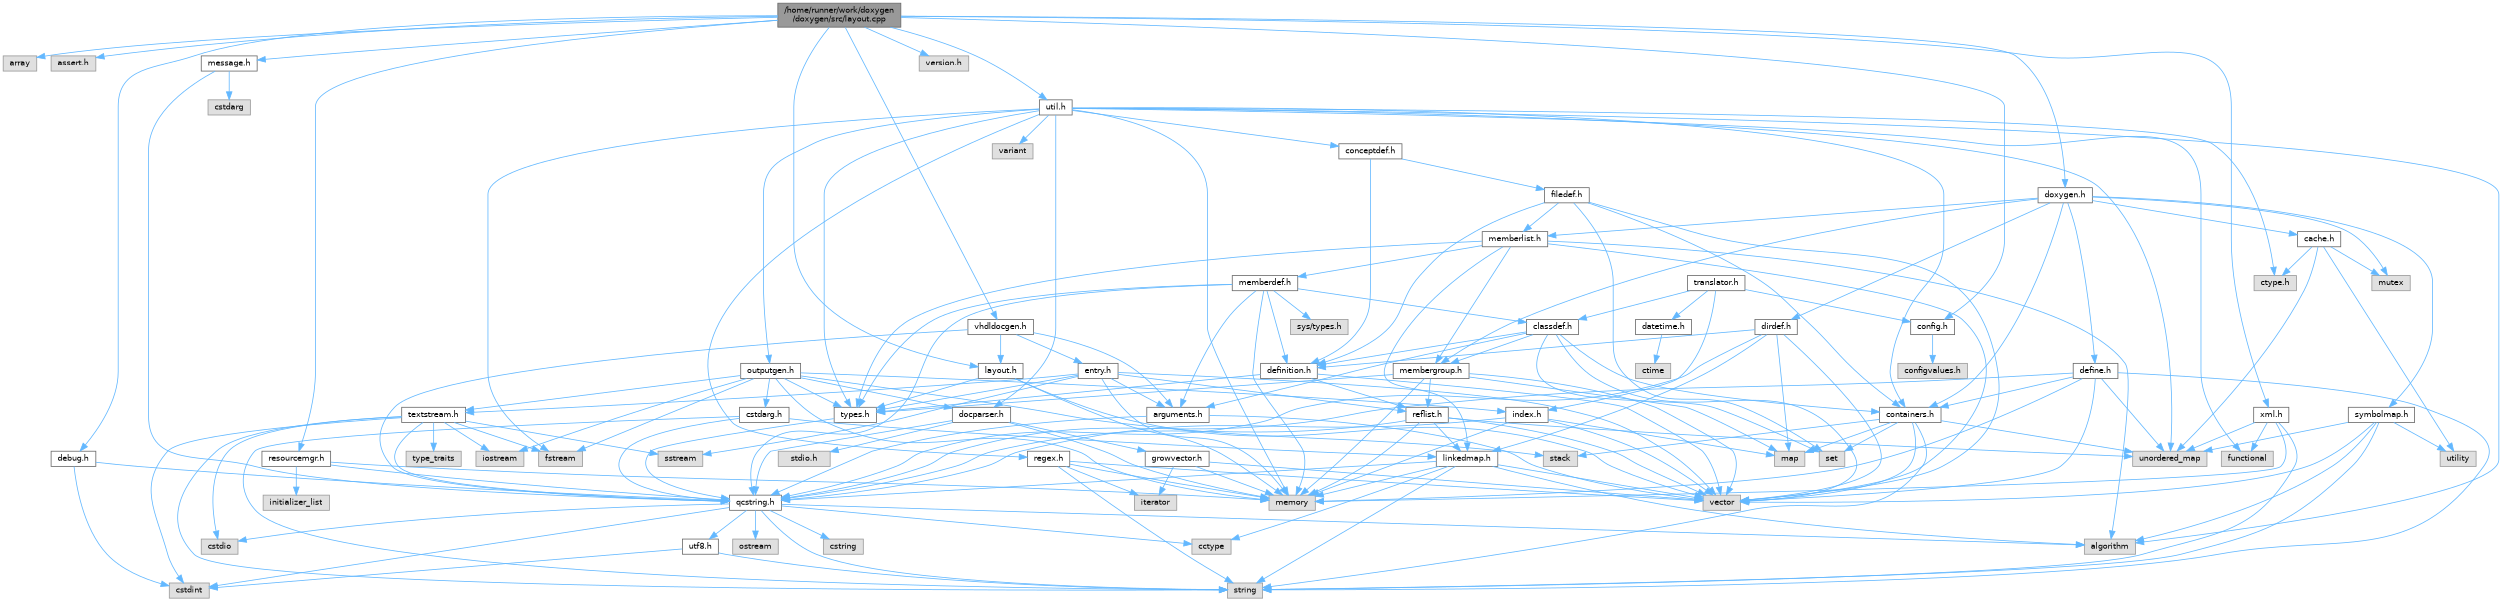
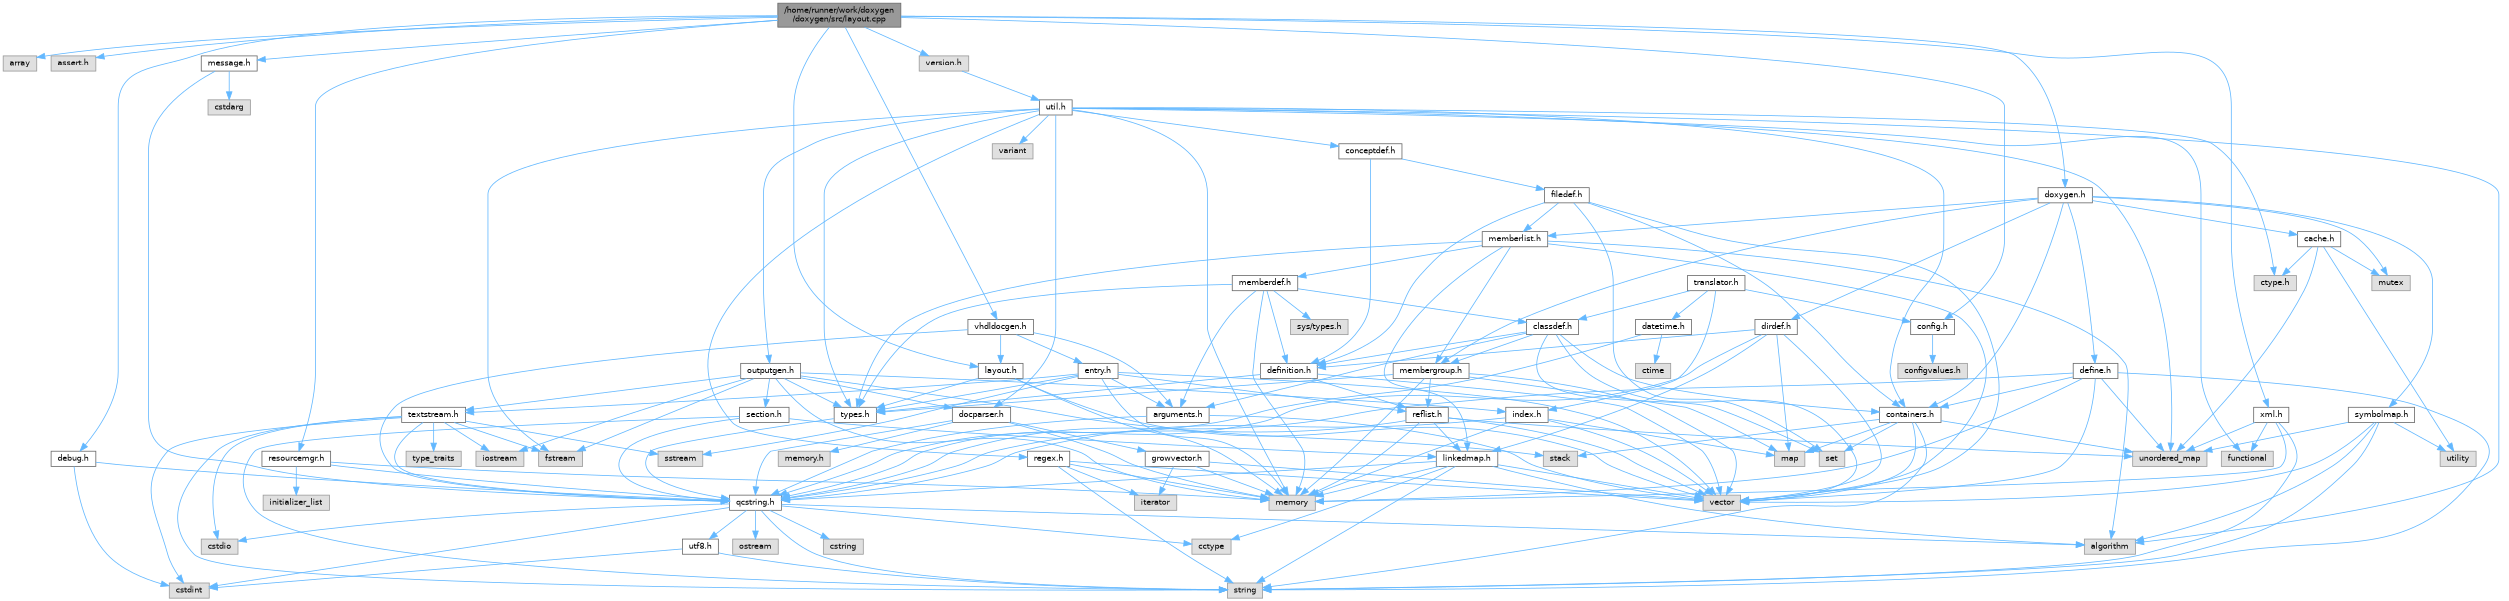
(969, 53) -> (997, 84)
(961, 319) -> (1214, 423)
(764, 415) -> (764, 415)
(804, 459) -> (804, 459)
